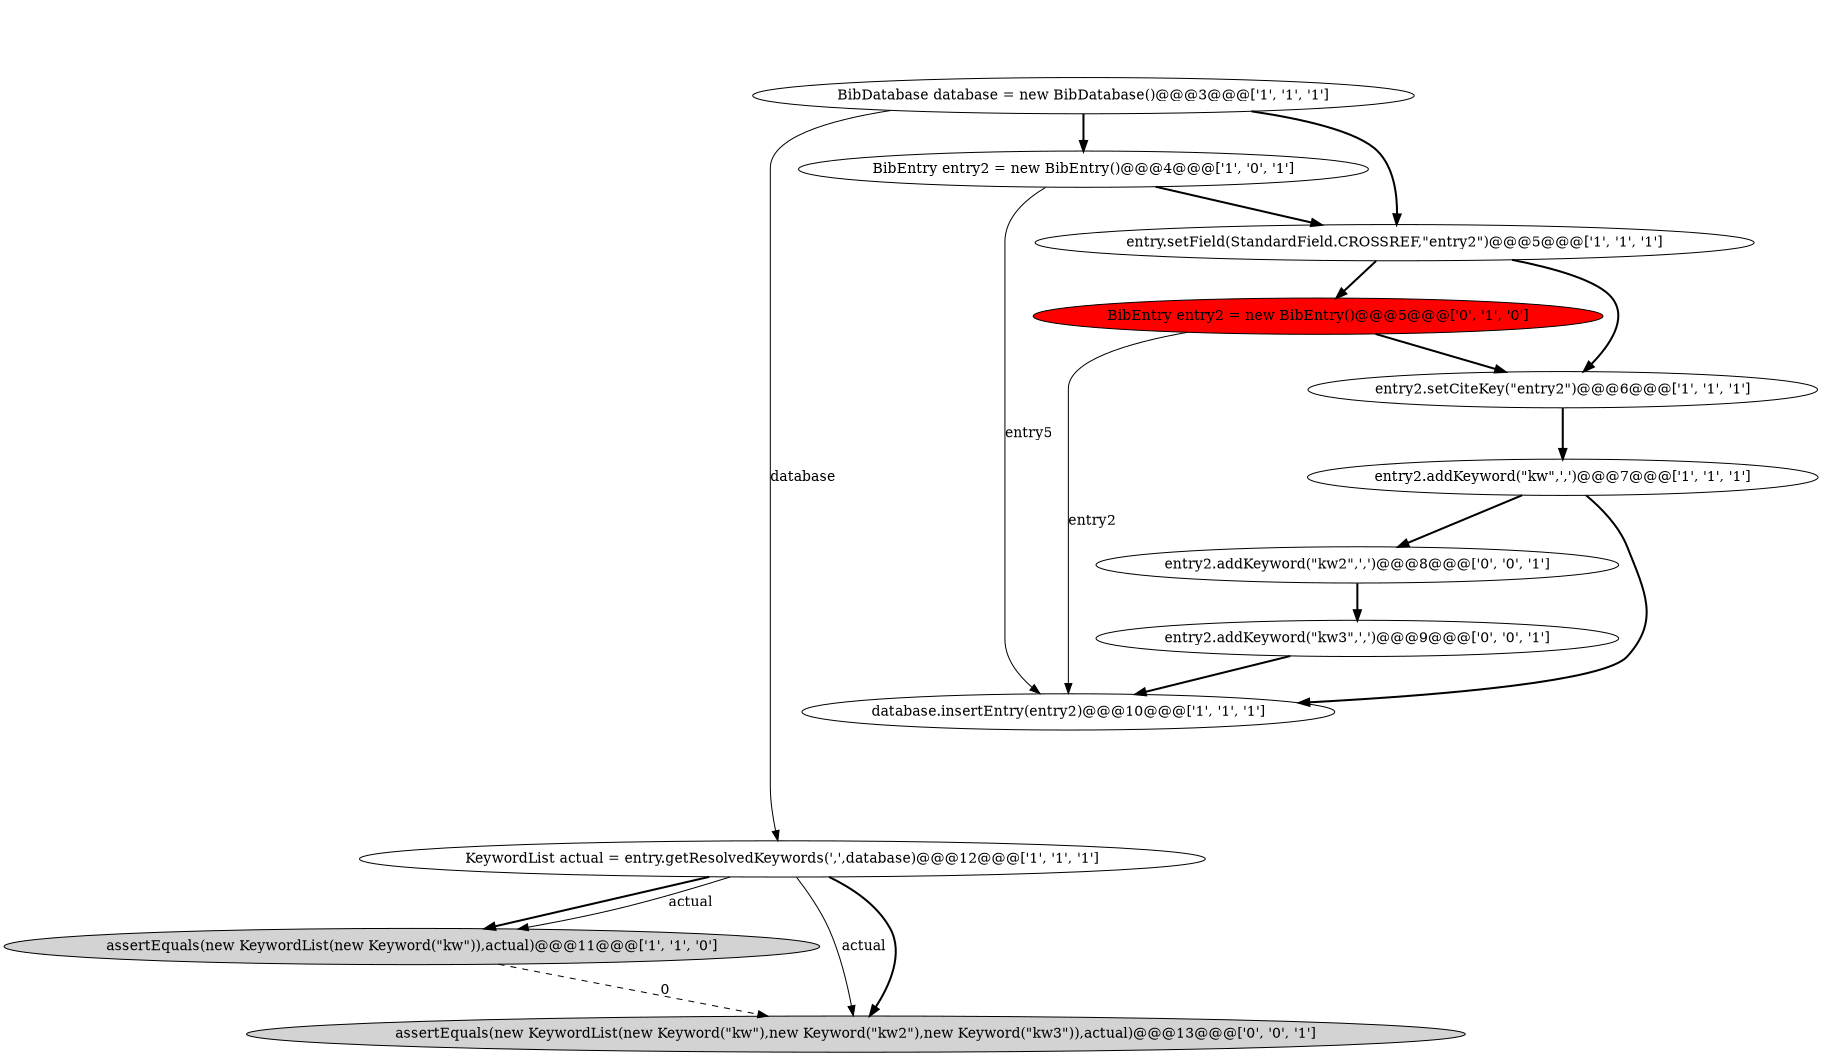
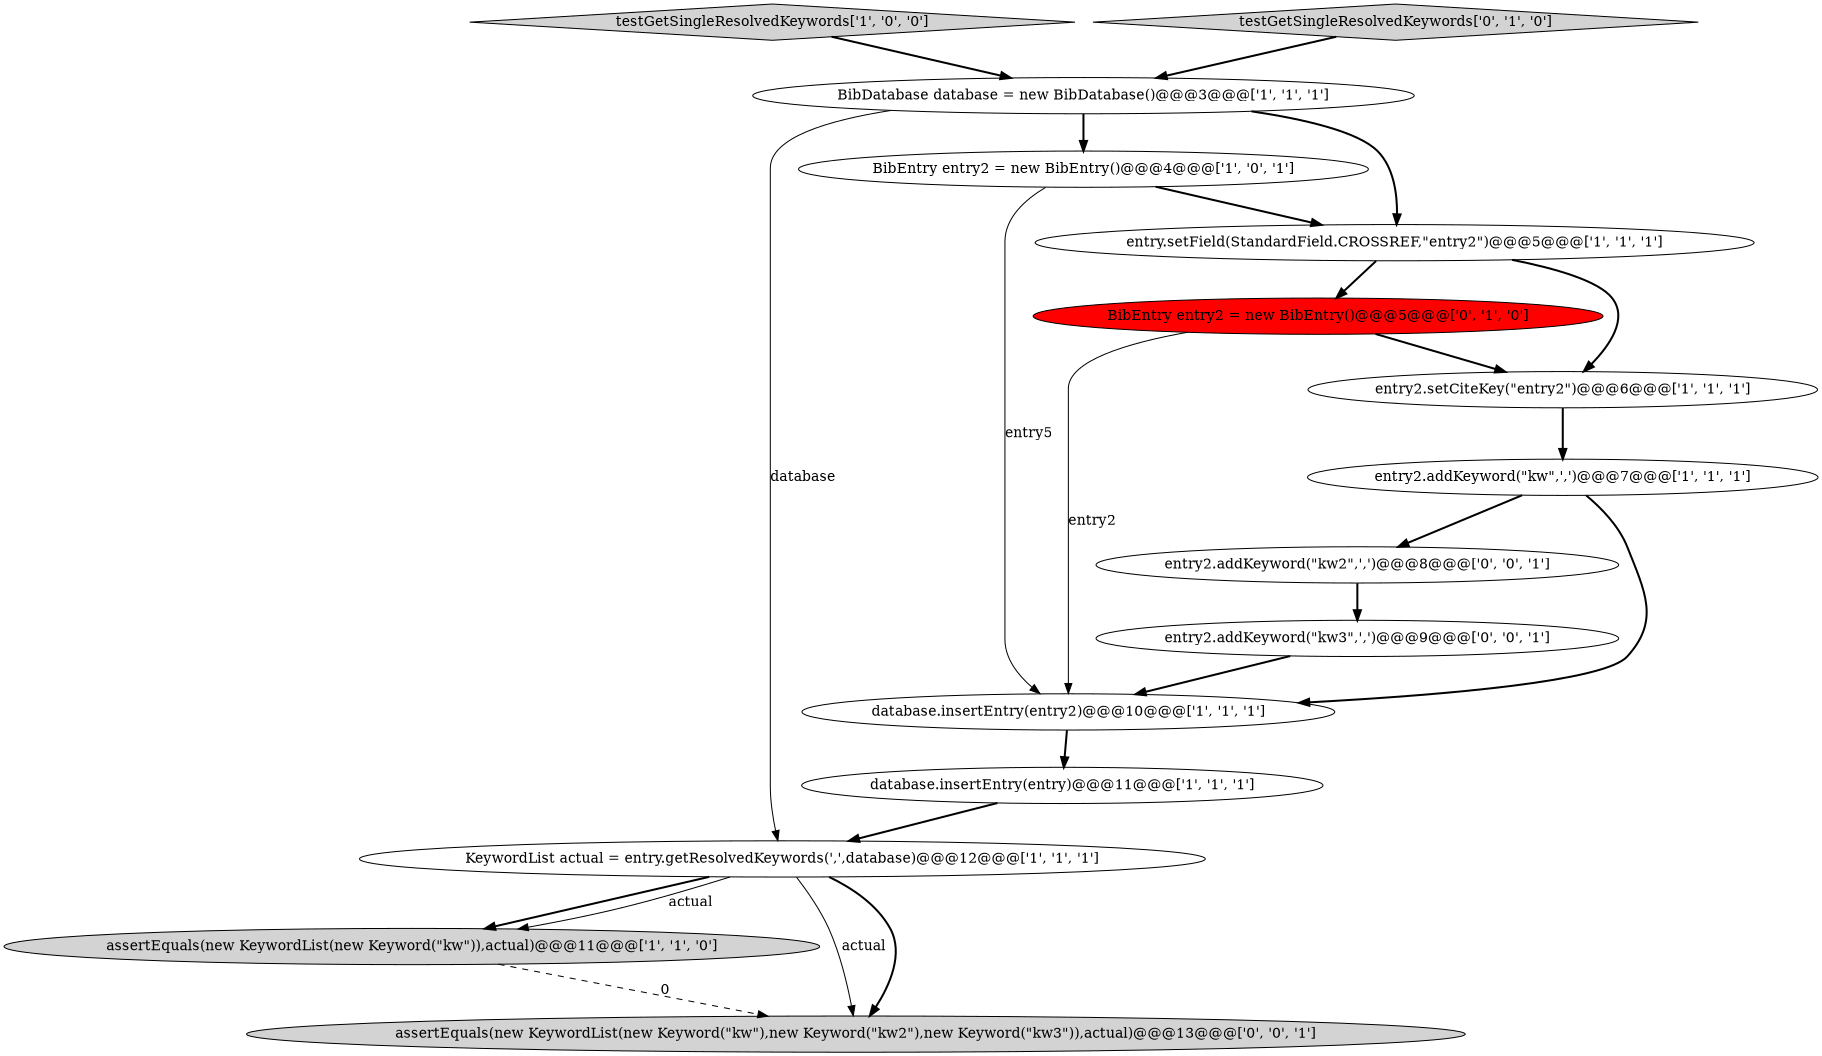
none -> (772, 22)
none -> (1396, 22)
none -> (1062, 785)
